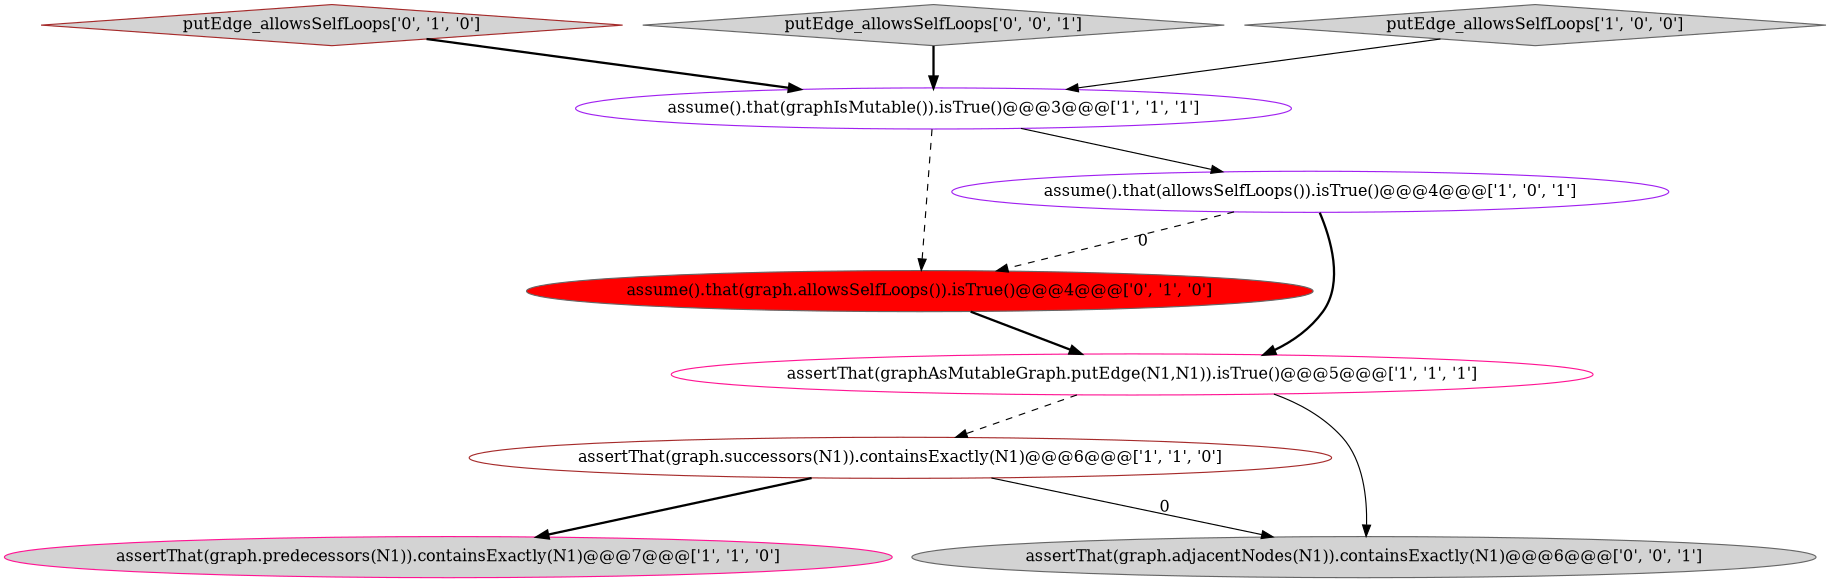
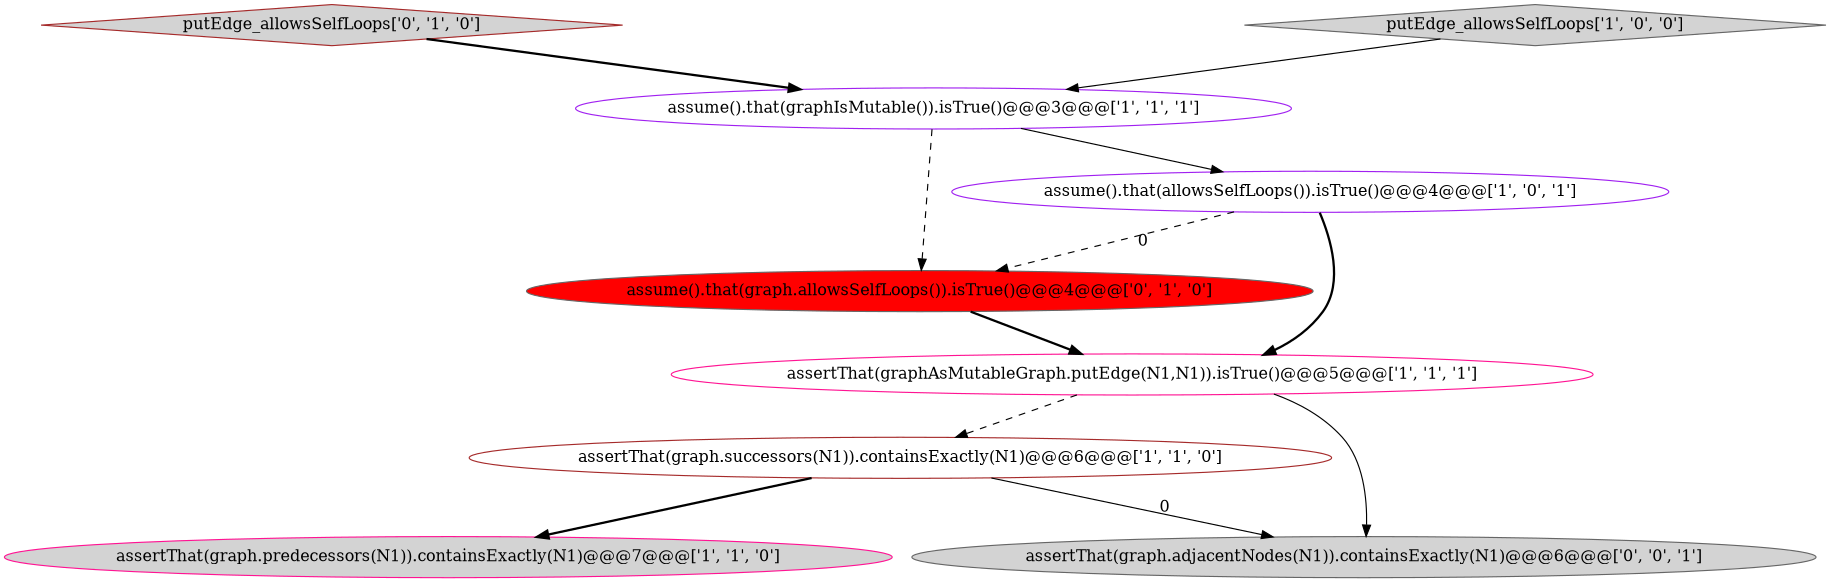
(934, 25) -> none
